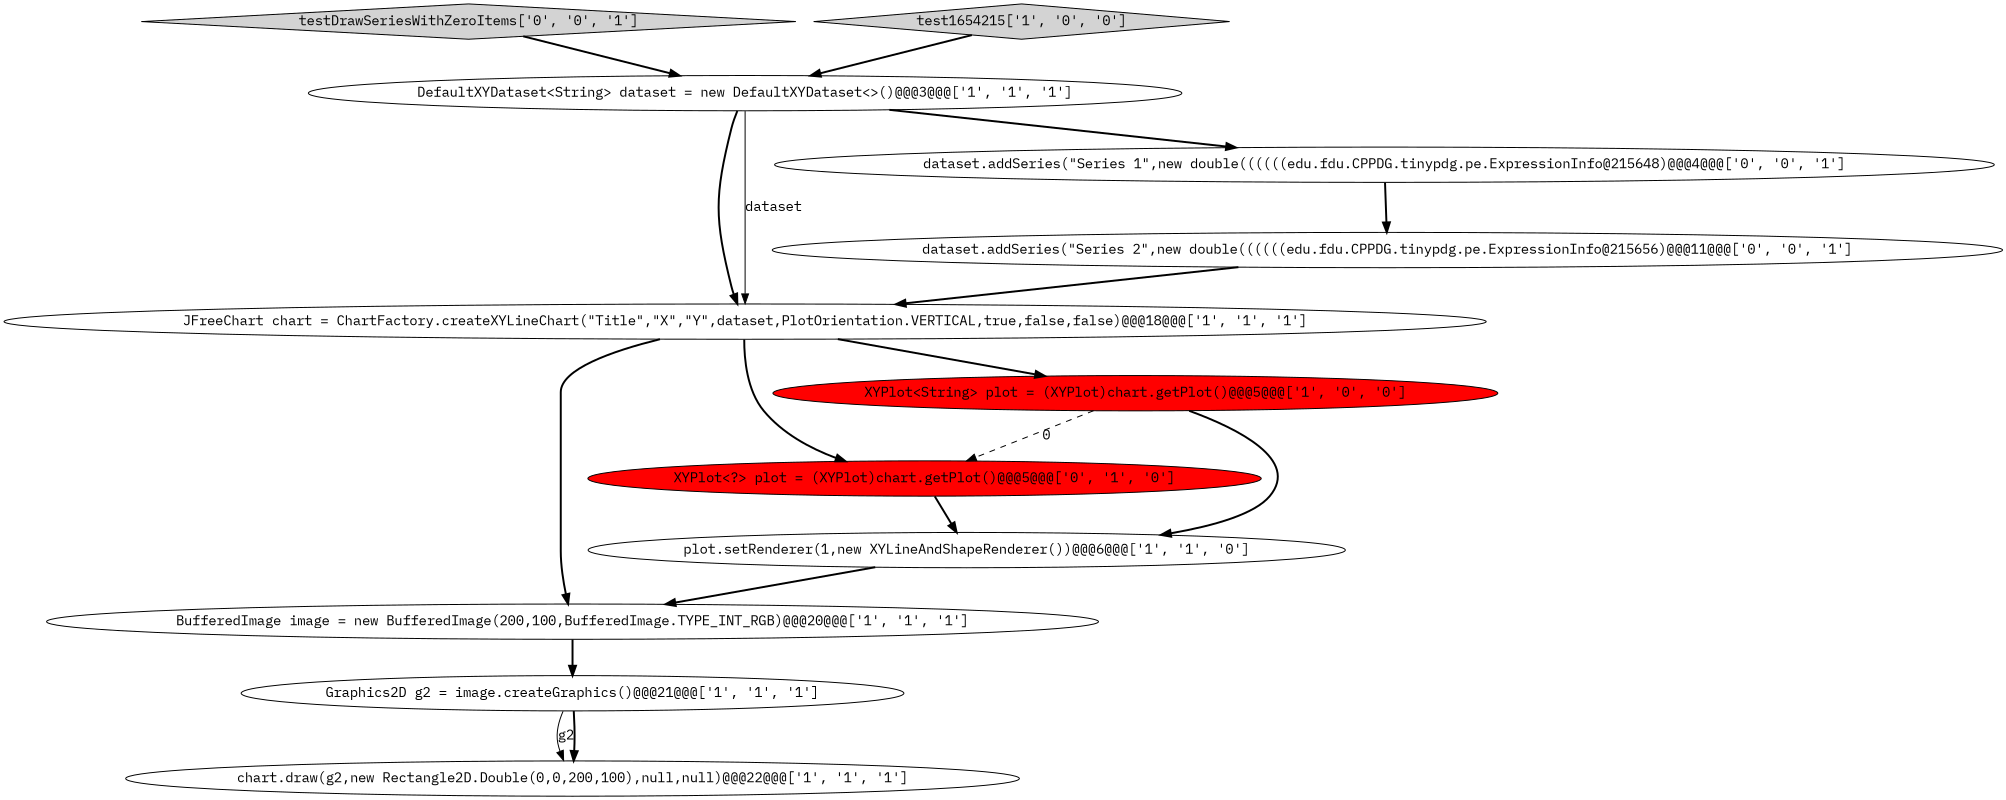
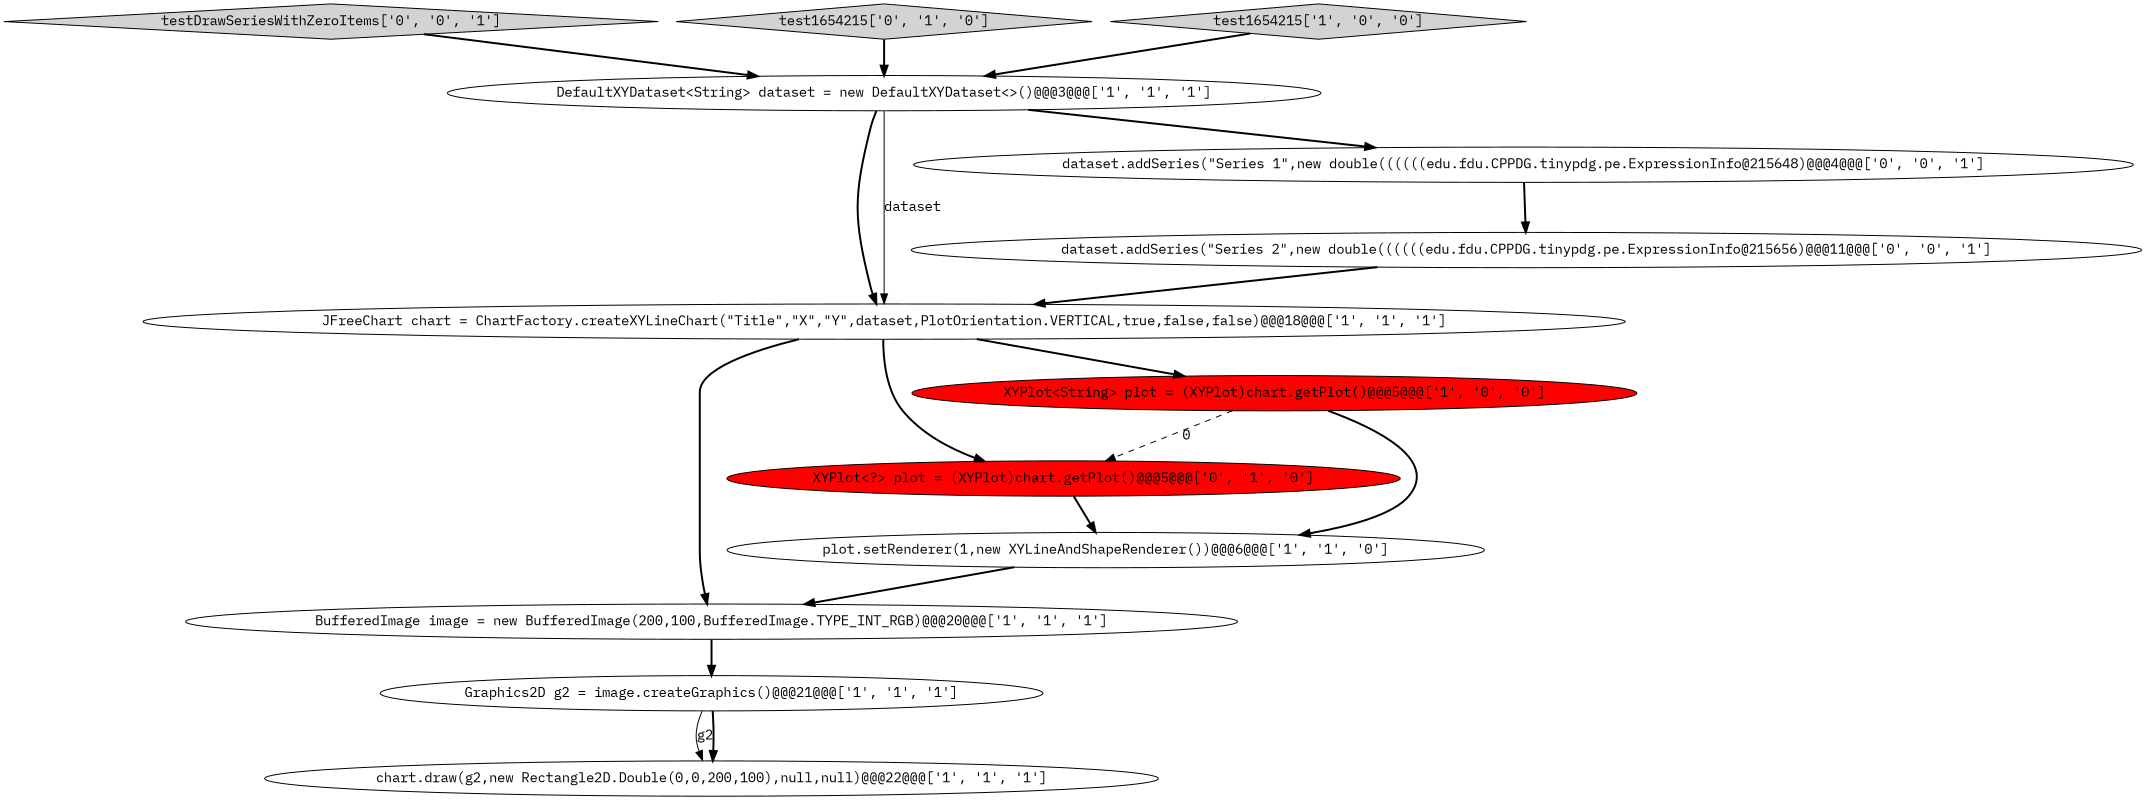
none -> (884, 22)
